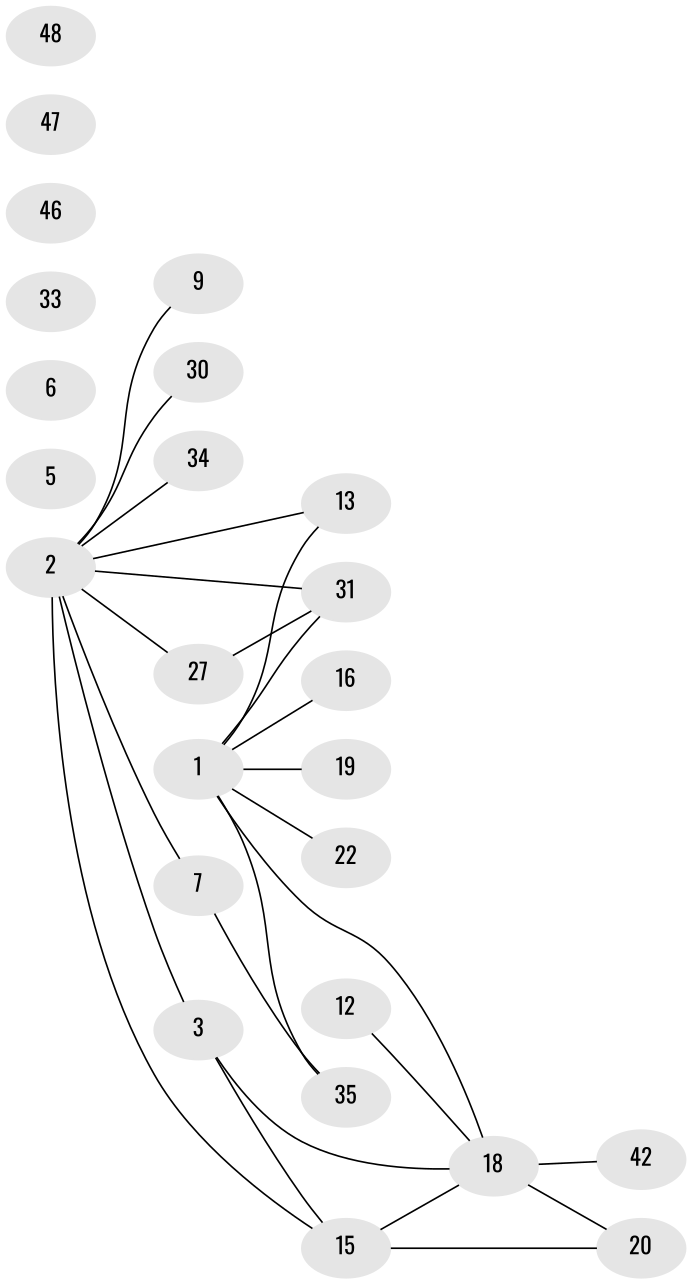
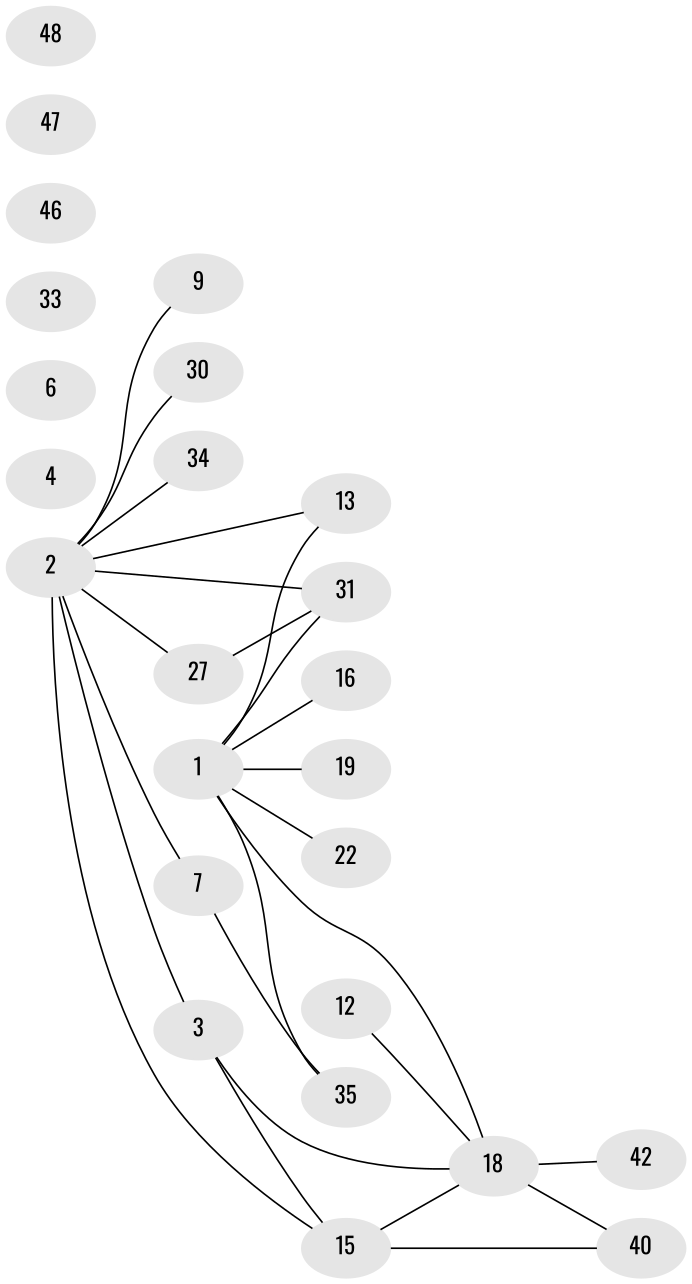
(51, 479) -> (51, 479)
(641, 1248) -> (641, 1248)
